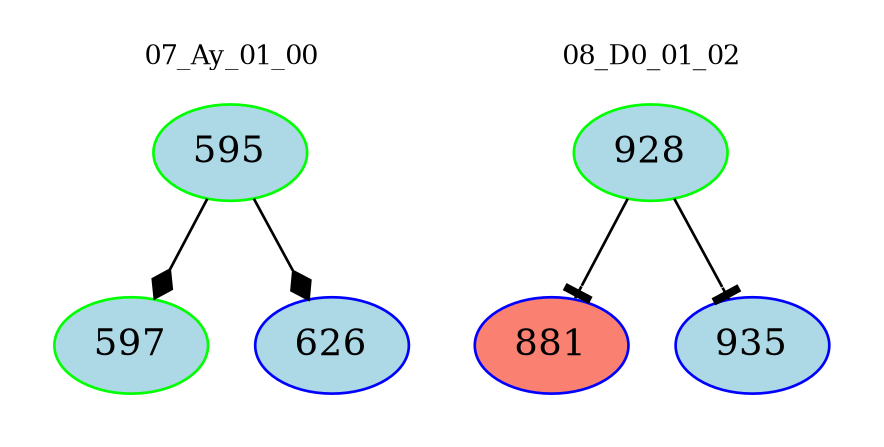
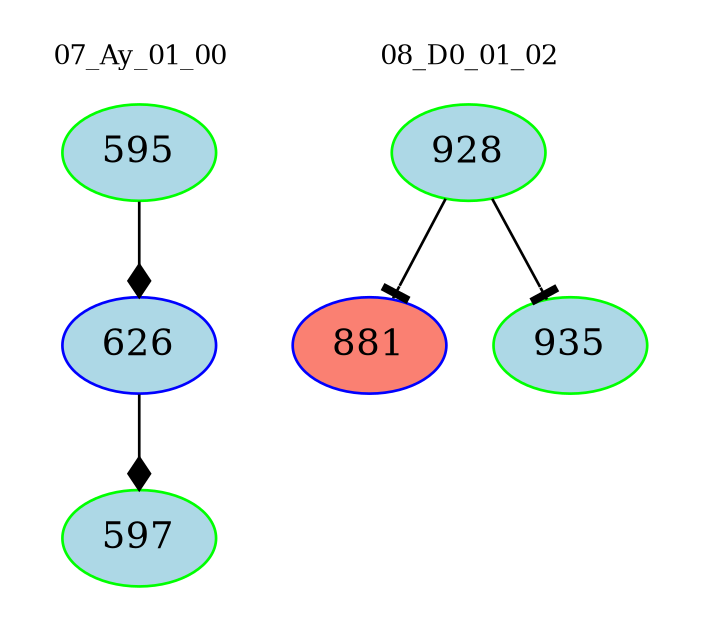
(189, 234) -> (139, 426)
(752, 345) -> (570, 345)
